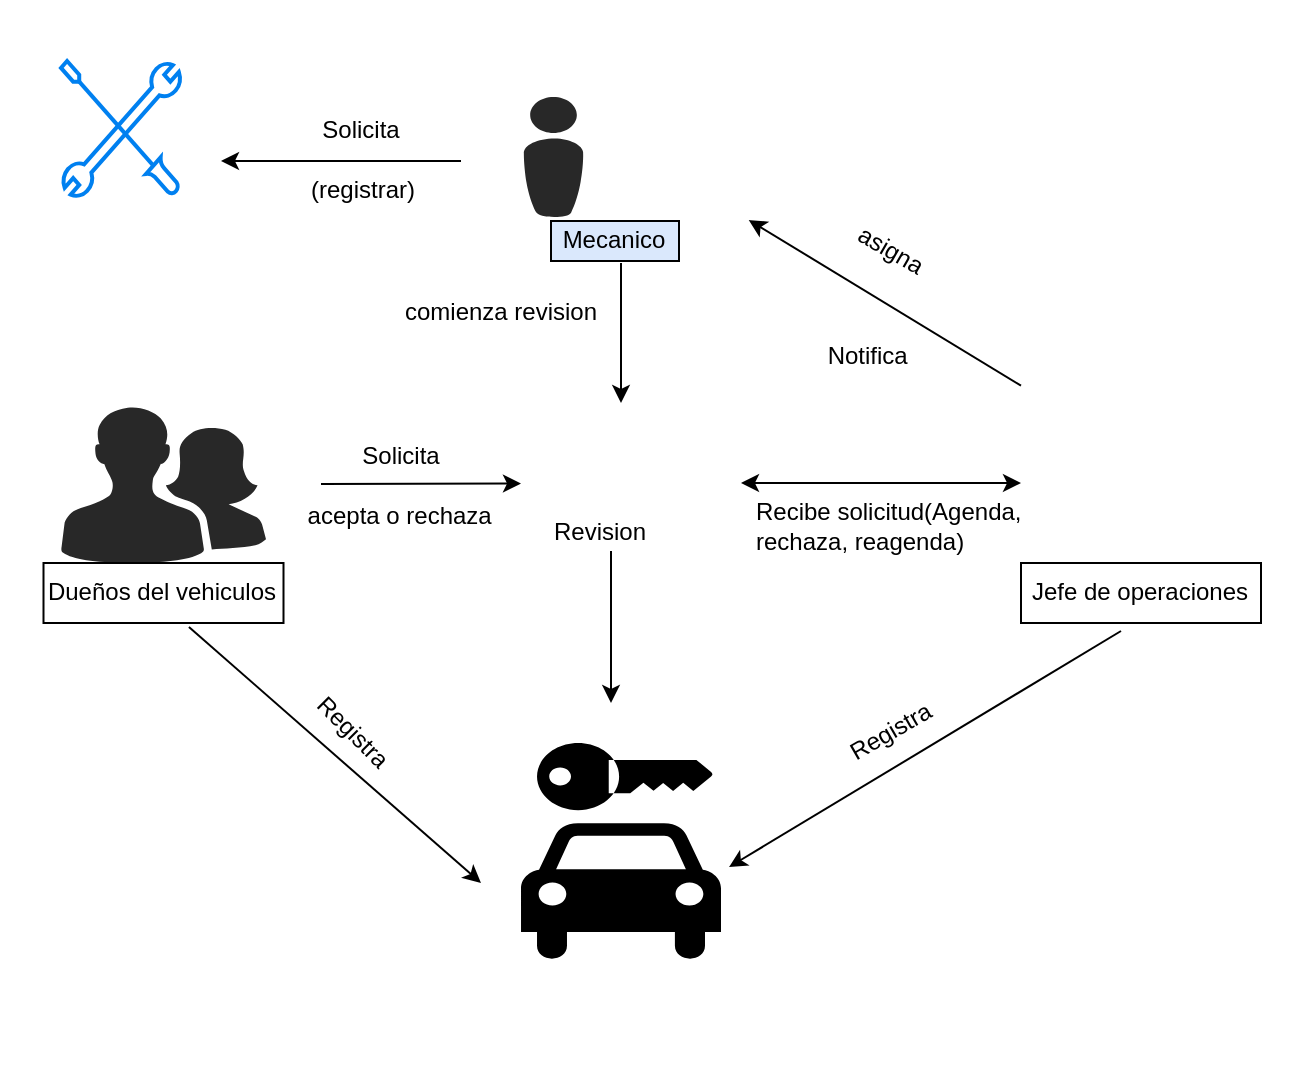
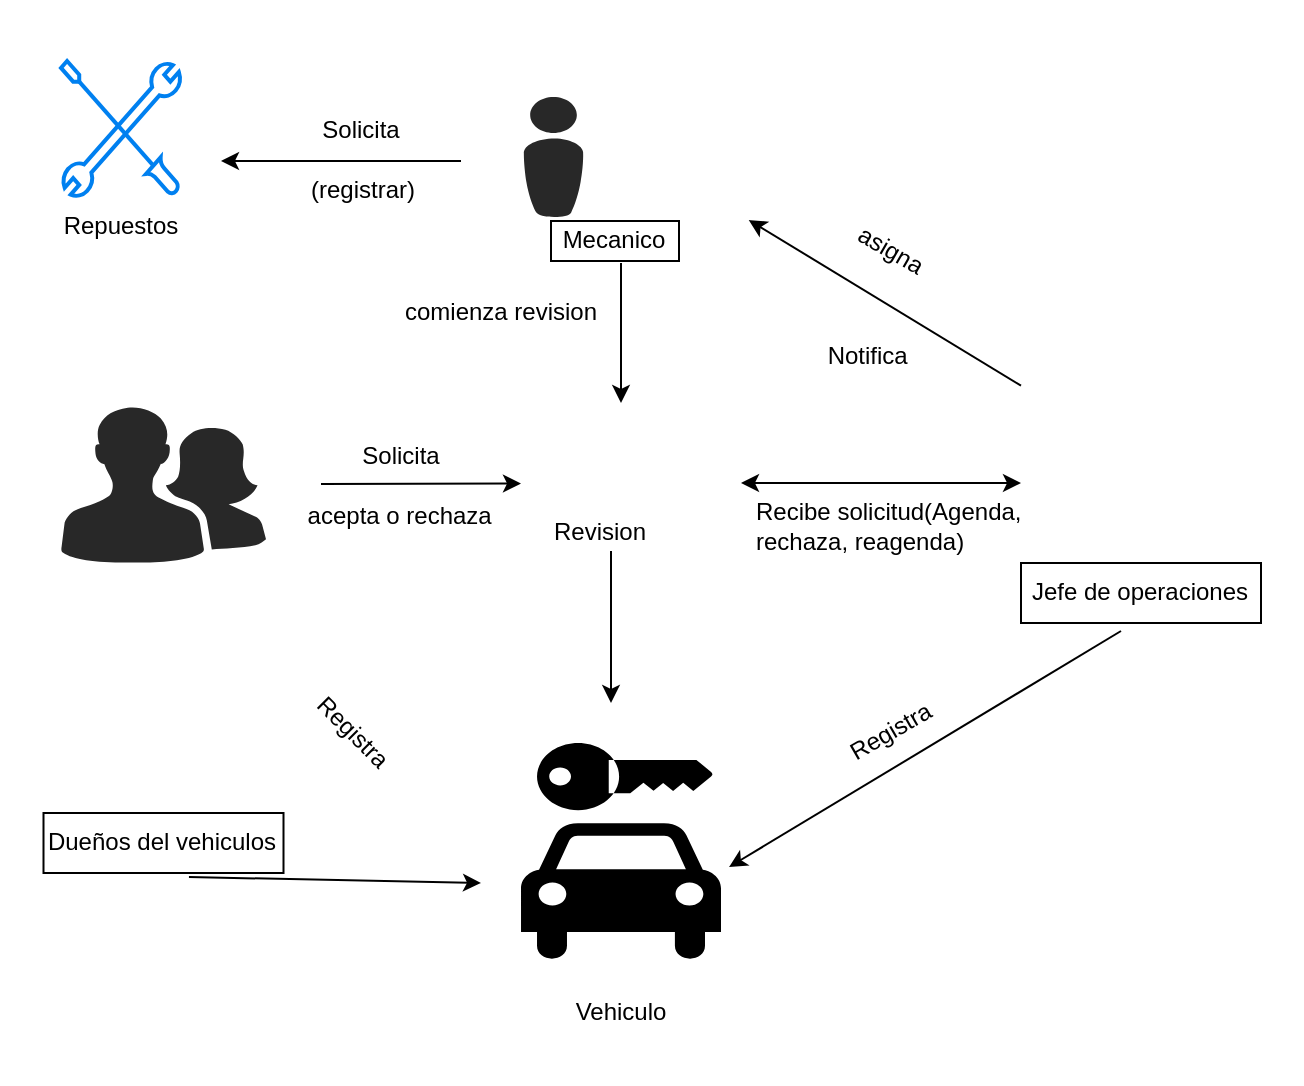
none -> (121, 227)
(615, 241) -> (615, 241)
(164, 593) -> (164, 843)
none -> (621, 1013)
